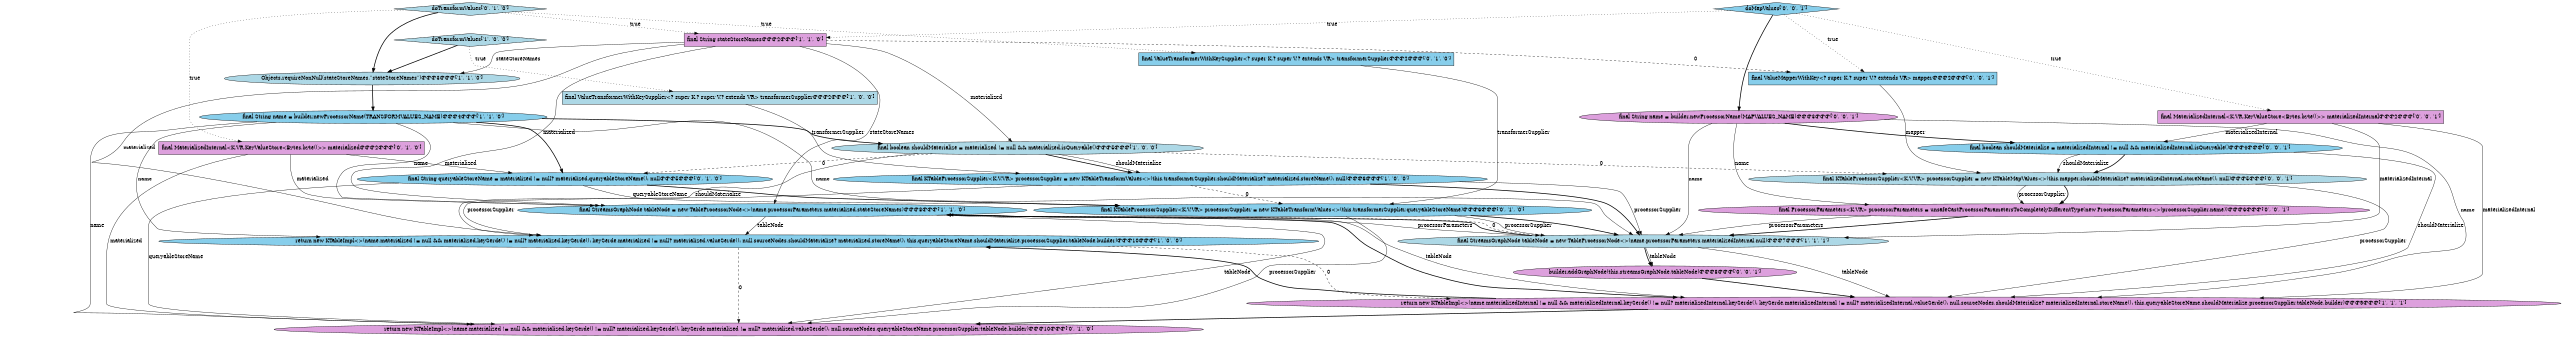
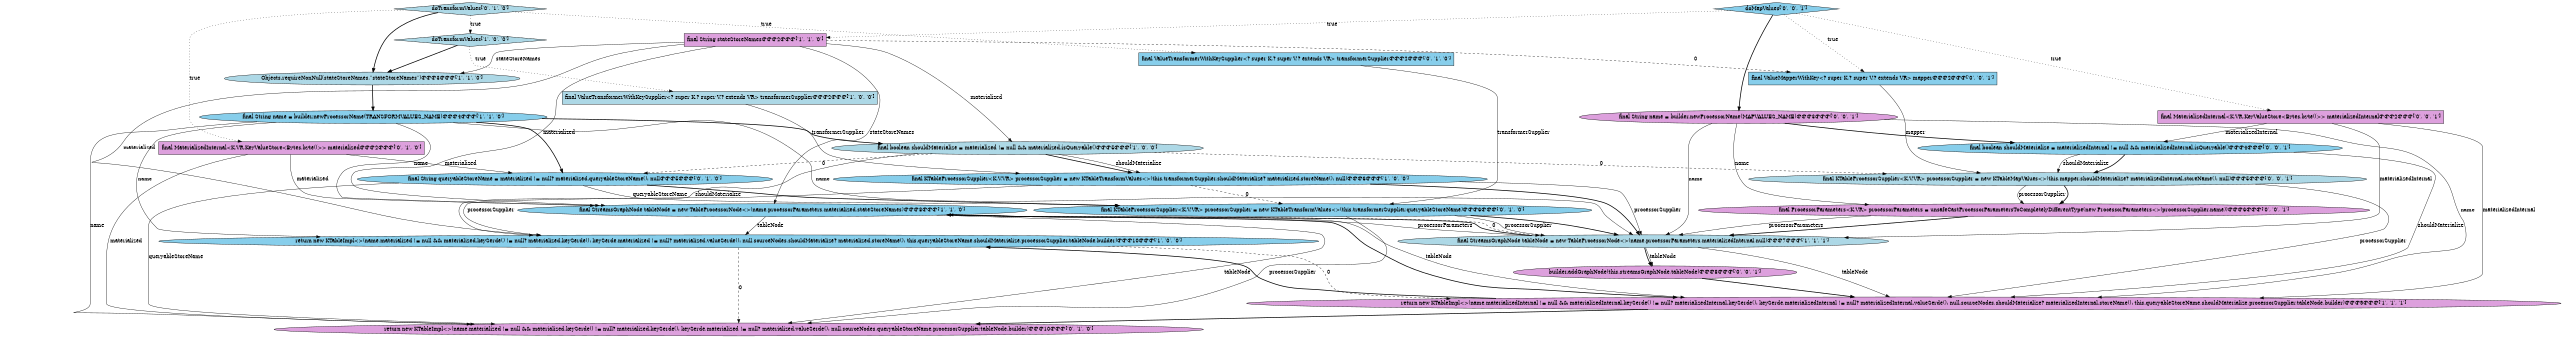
(598, 23) -> (470, 23)
